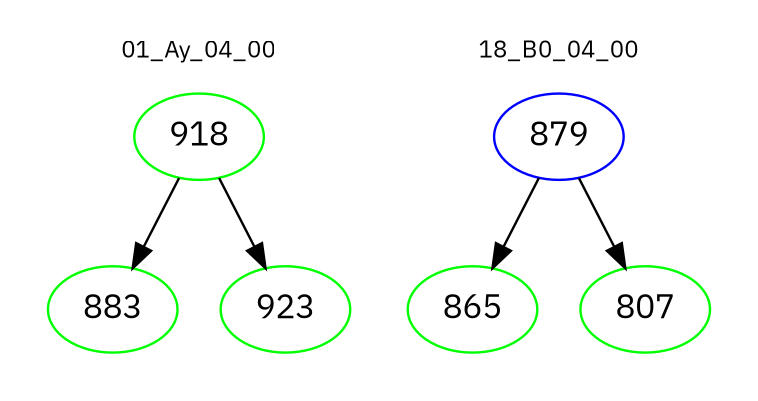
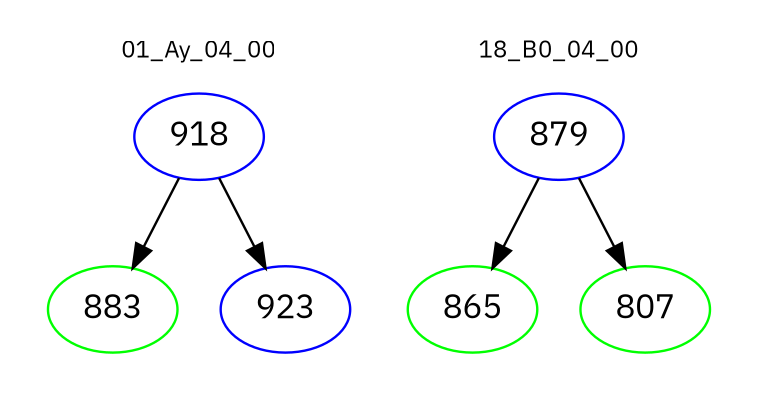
(199, 137) -> (199, 137)
(285, 309) -> (285, 309)
